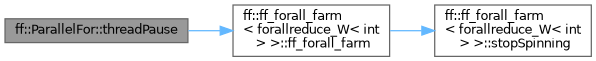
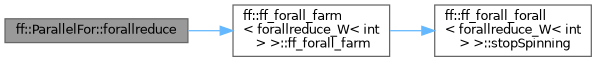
(96, 31) -> (96, 31)
(513, 31) -> (513, 31)
